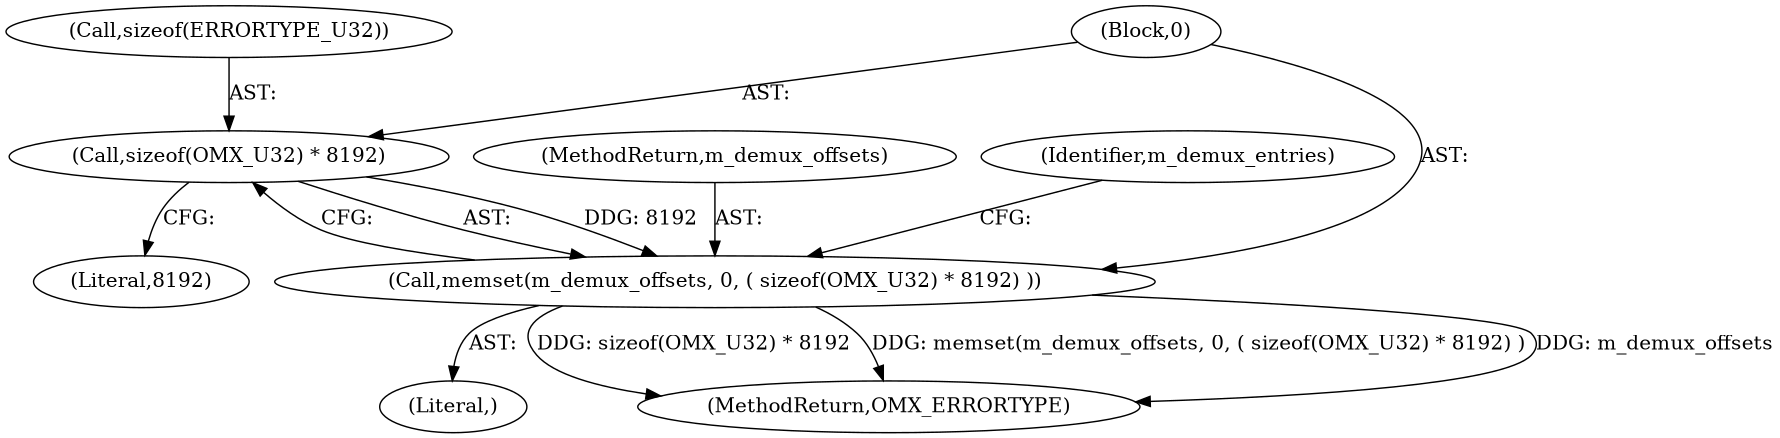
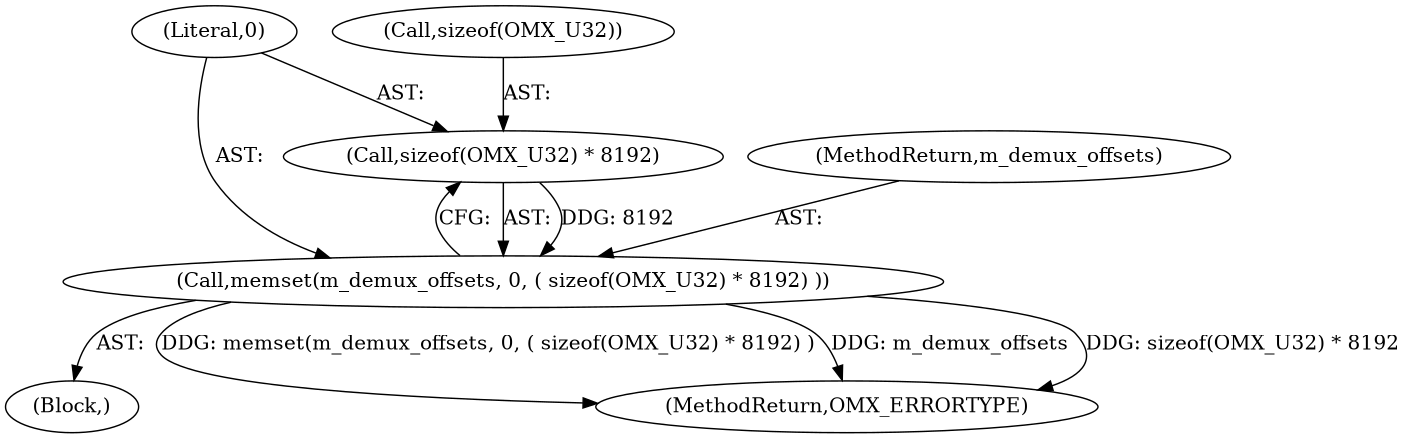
(229, 32) -> (503, 32)
(1146, 32) -> (214, 32)
(1188, 157) -> none
(141, 282) -> none
(453, 407) -> (72, 407)
